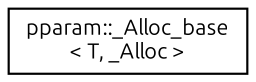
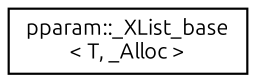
(128, 41) -> (128, 41)
